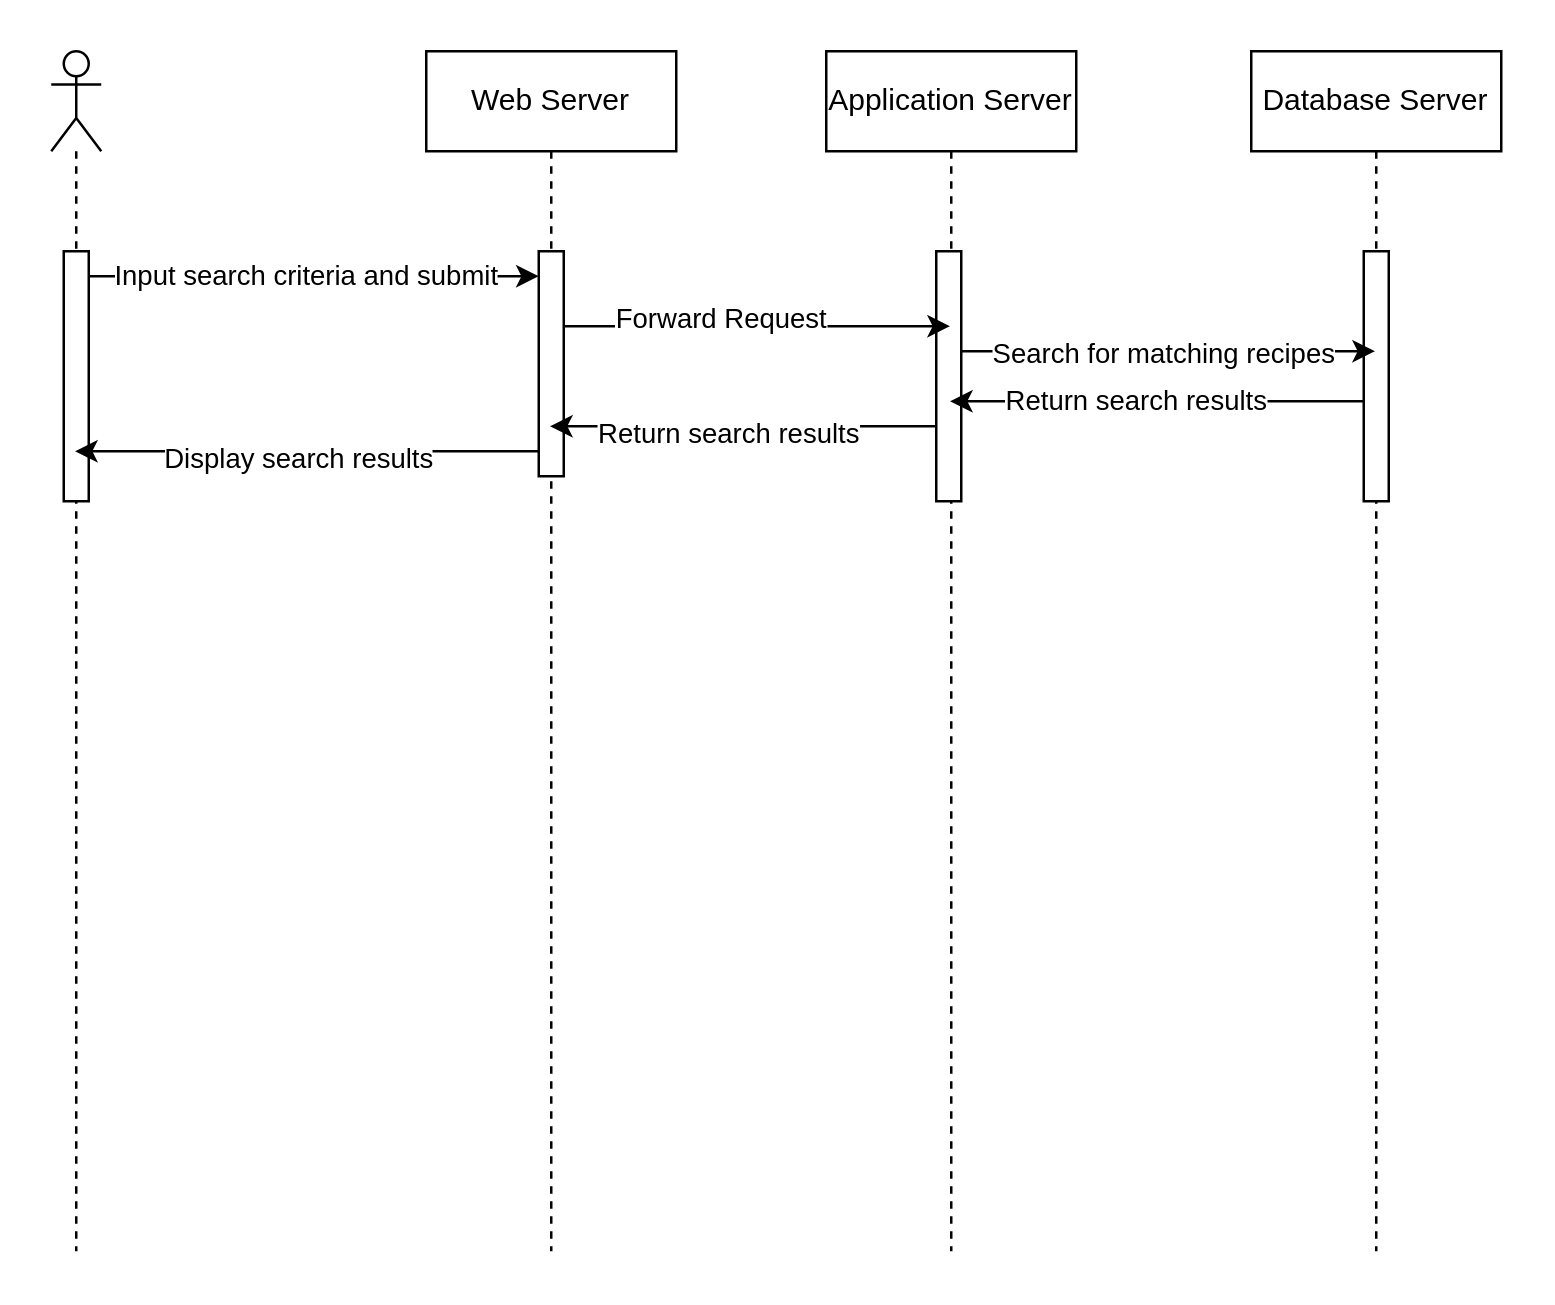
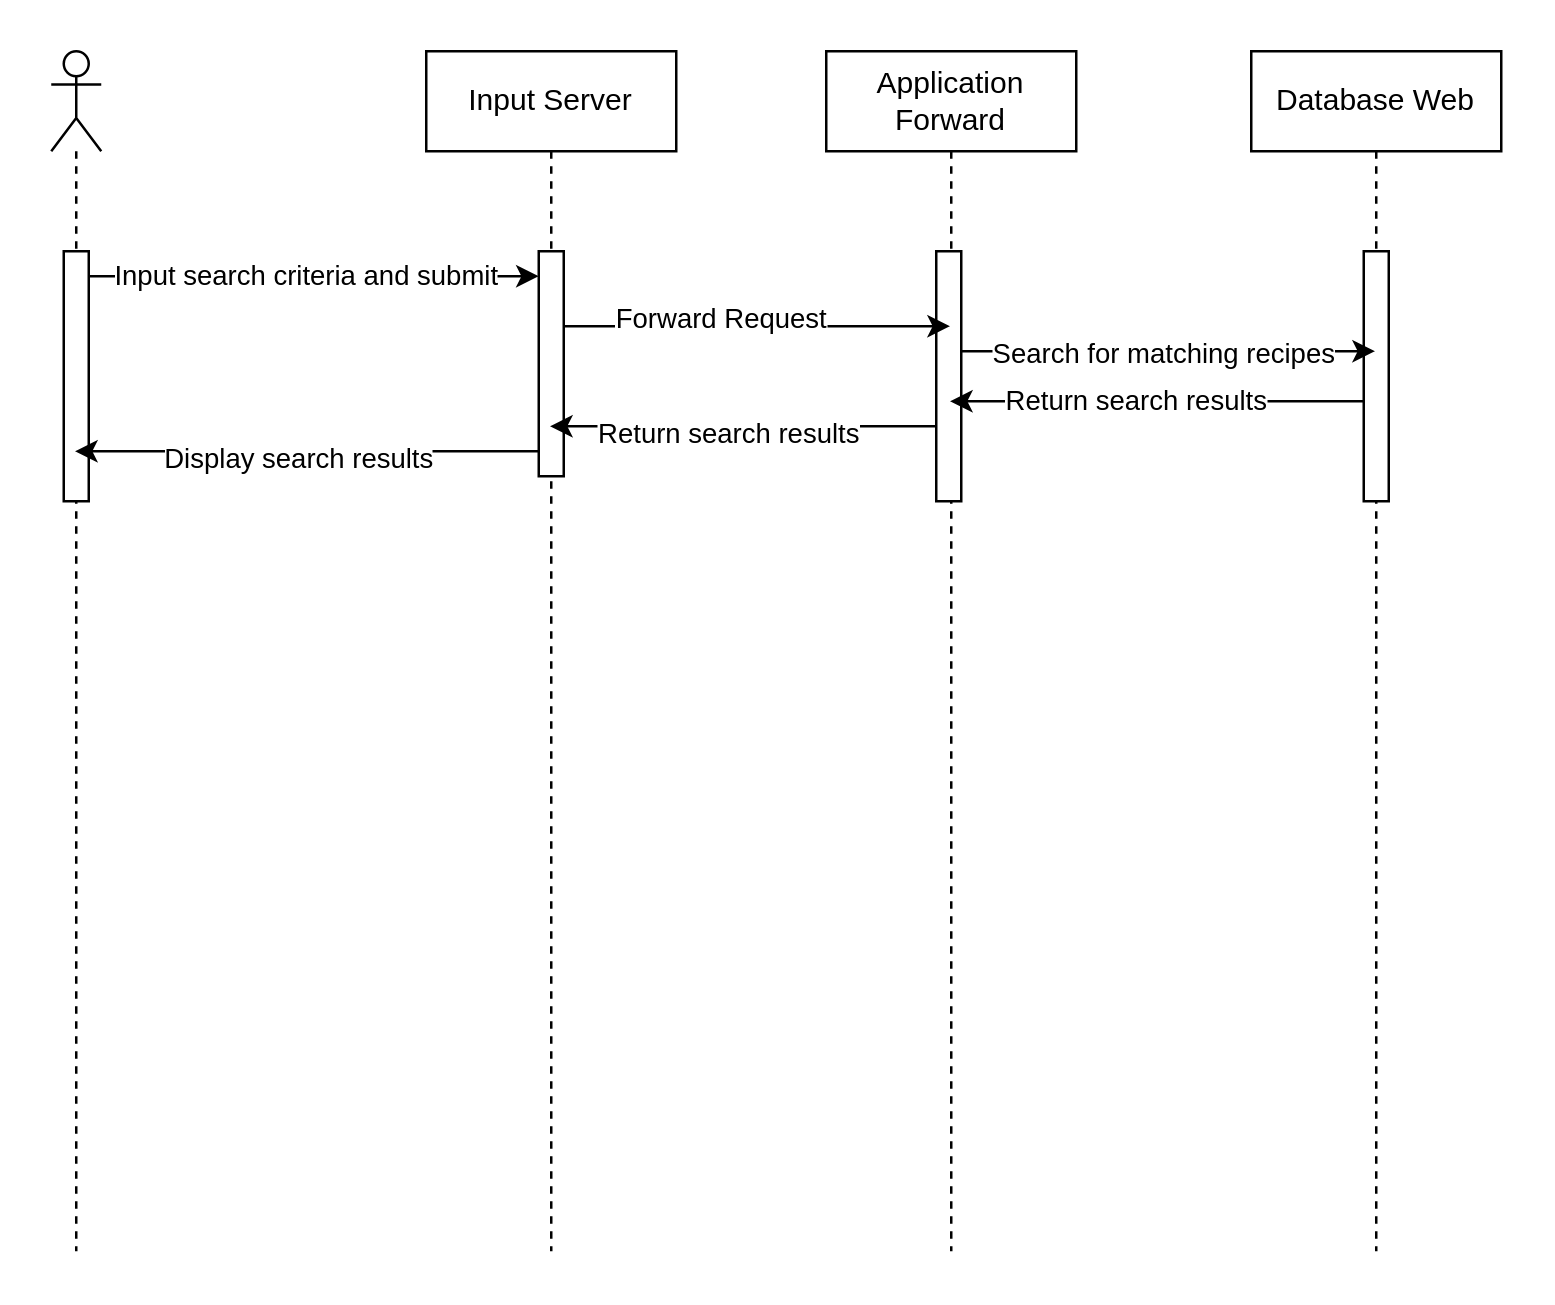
(551, 101) -> (551, 101)
(951, 101) -> (951, 101)
(1376, 101) -> (1376, 101)
